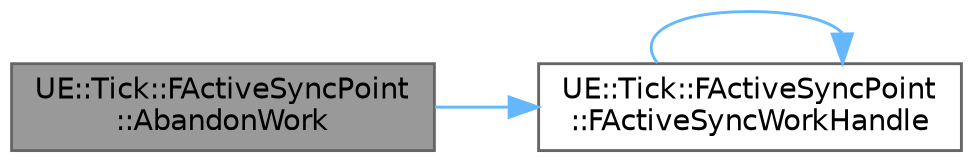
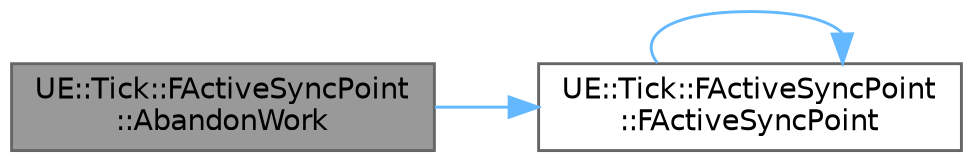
(750, 107) -> (750, 107)
